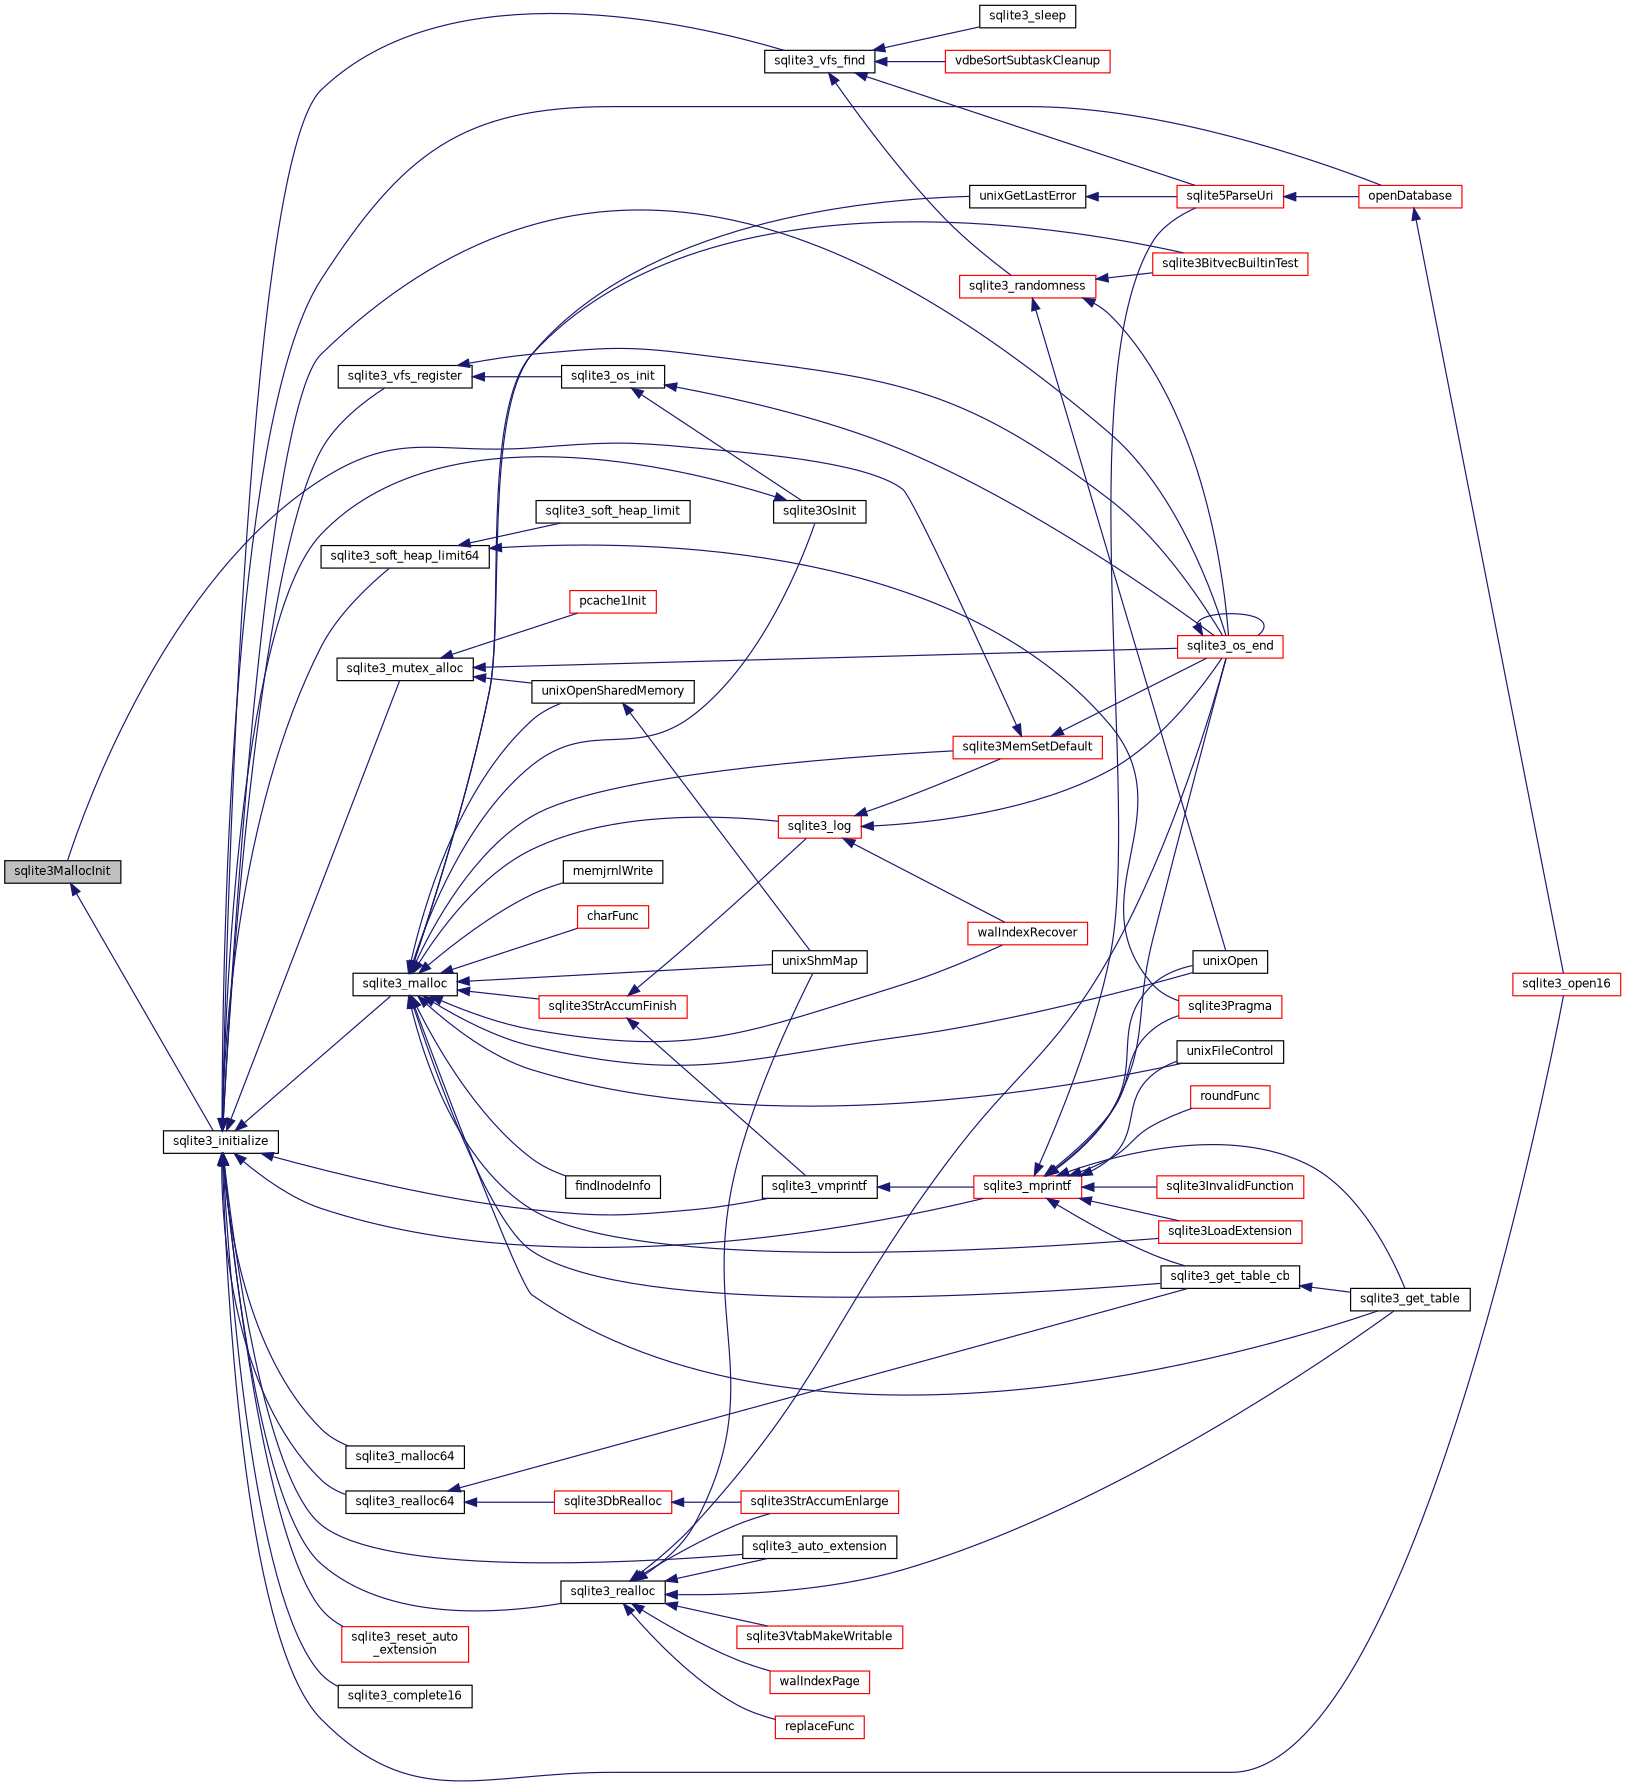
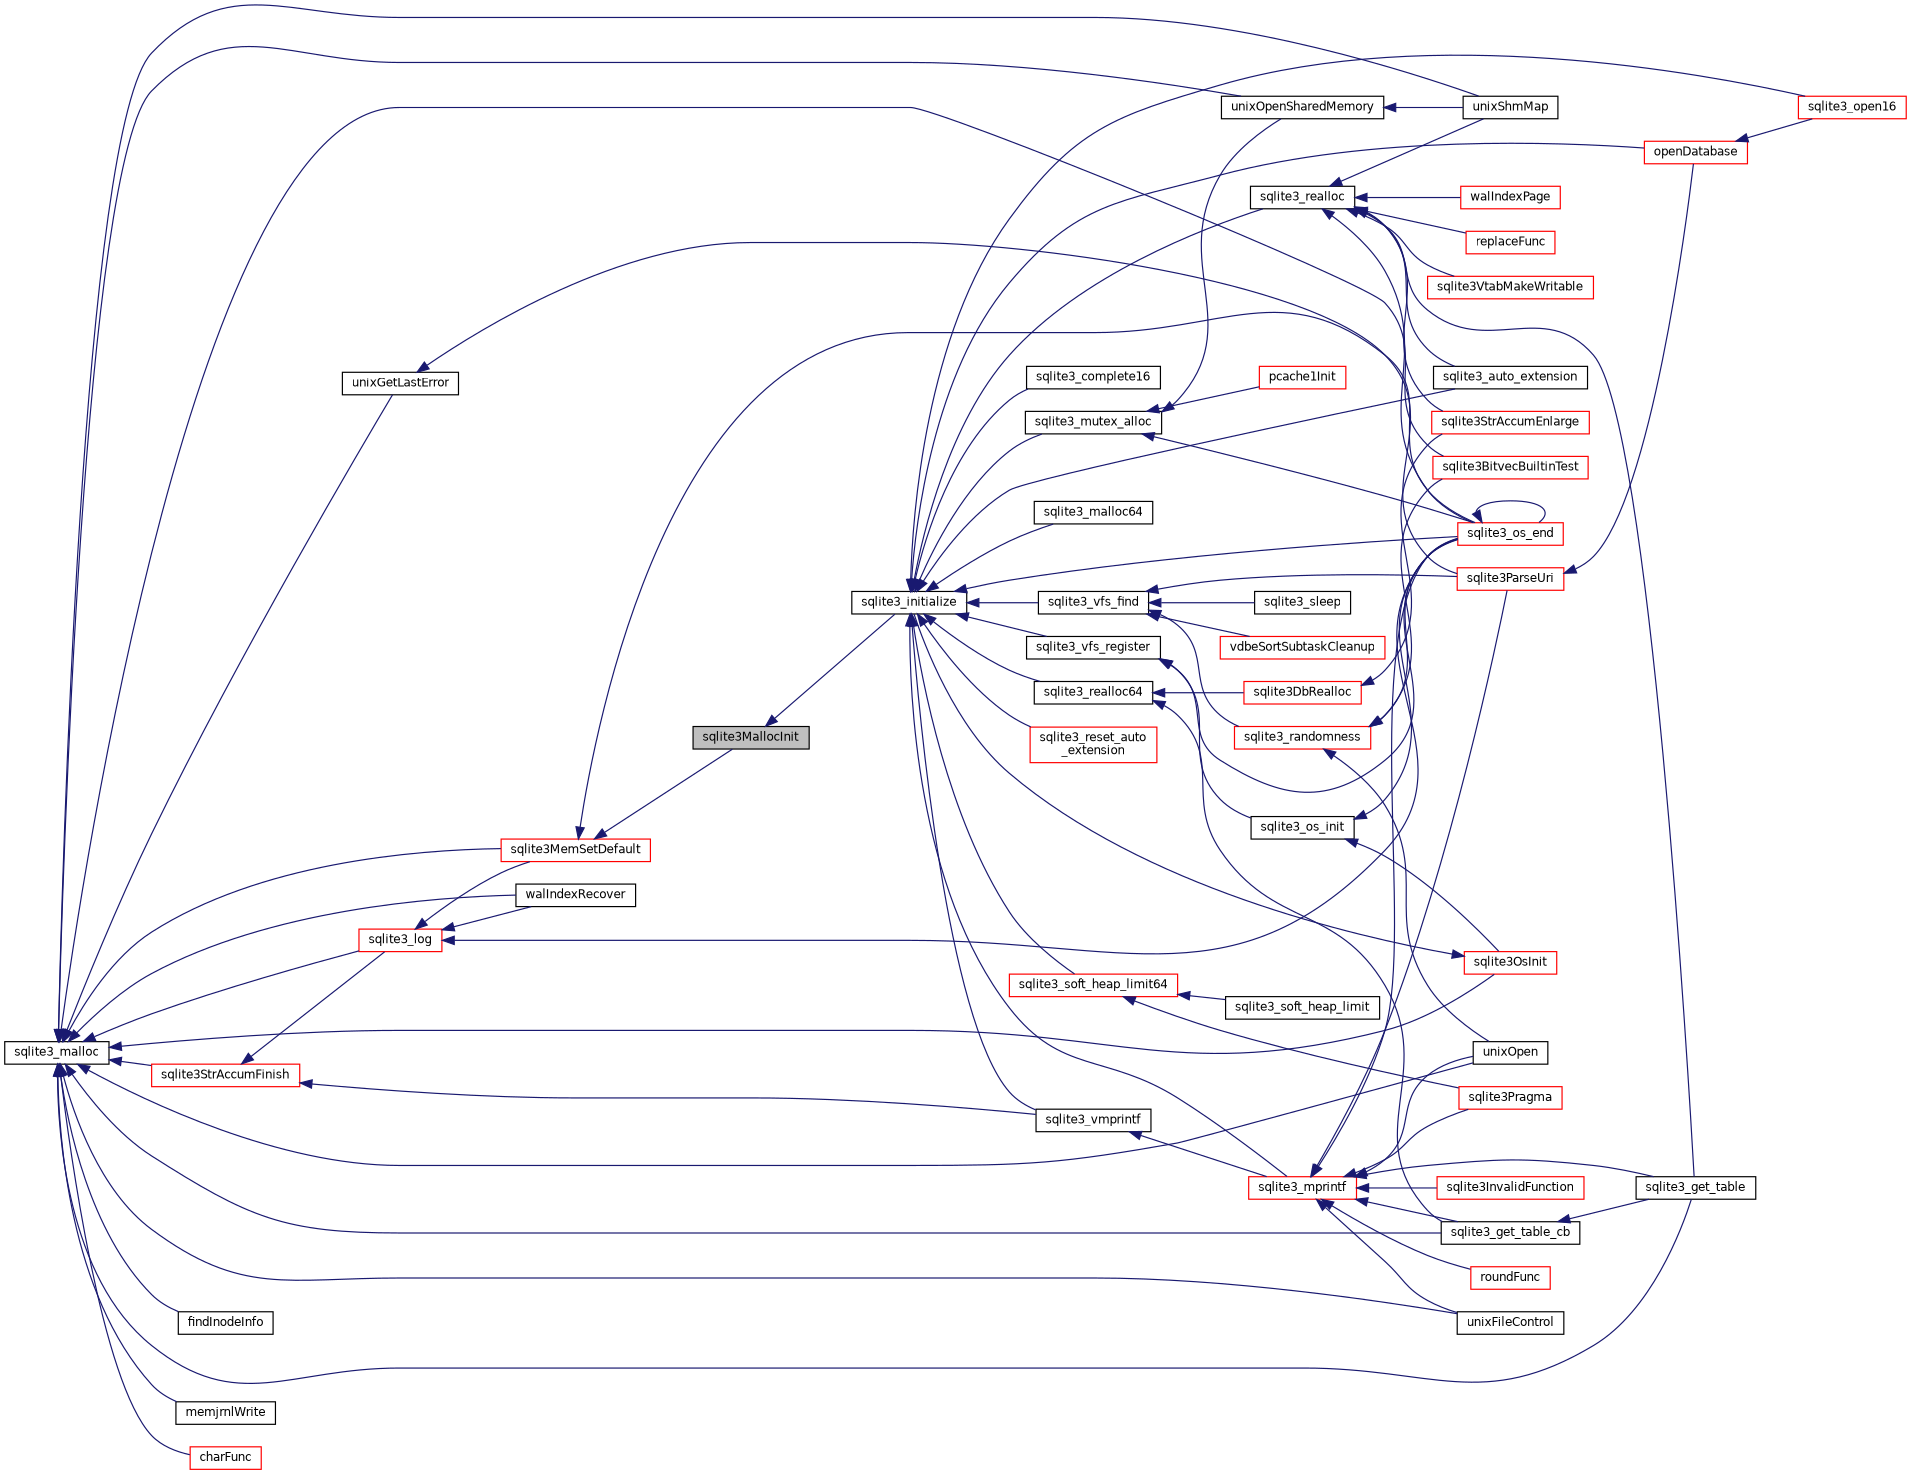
(1230, 197) -> (1511, 579)
(820, 512) -> (1511, 963)
(405, 557) -> (1093, 985)
(1028, 934) -> (576, 895)
(318, 1059) -> none
(1230, 1232) -> none
